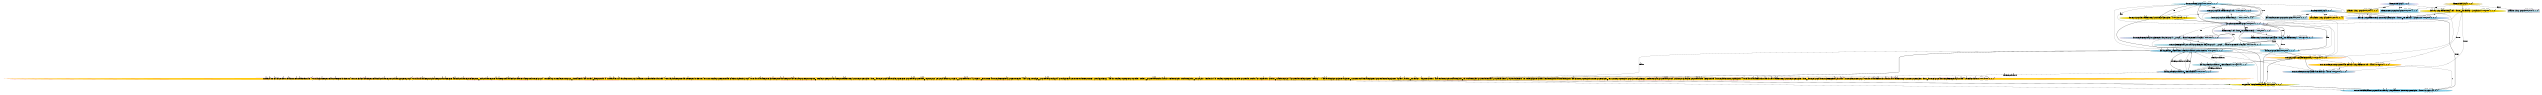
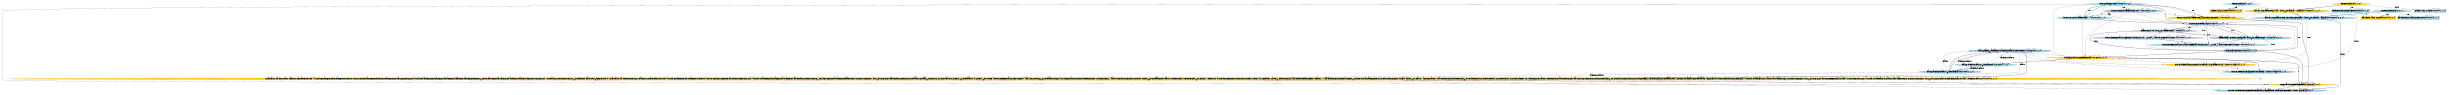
(2399, 7) -> none
(2328, 38) -> (2299, 38)
(2280, 51) -> (2241, 51)
